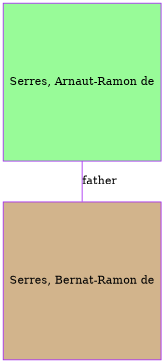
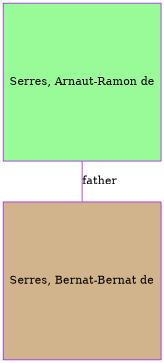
(82, 281) -> (82, 281)
